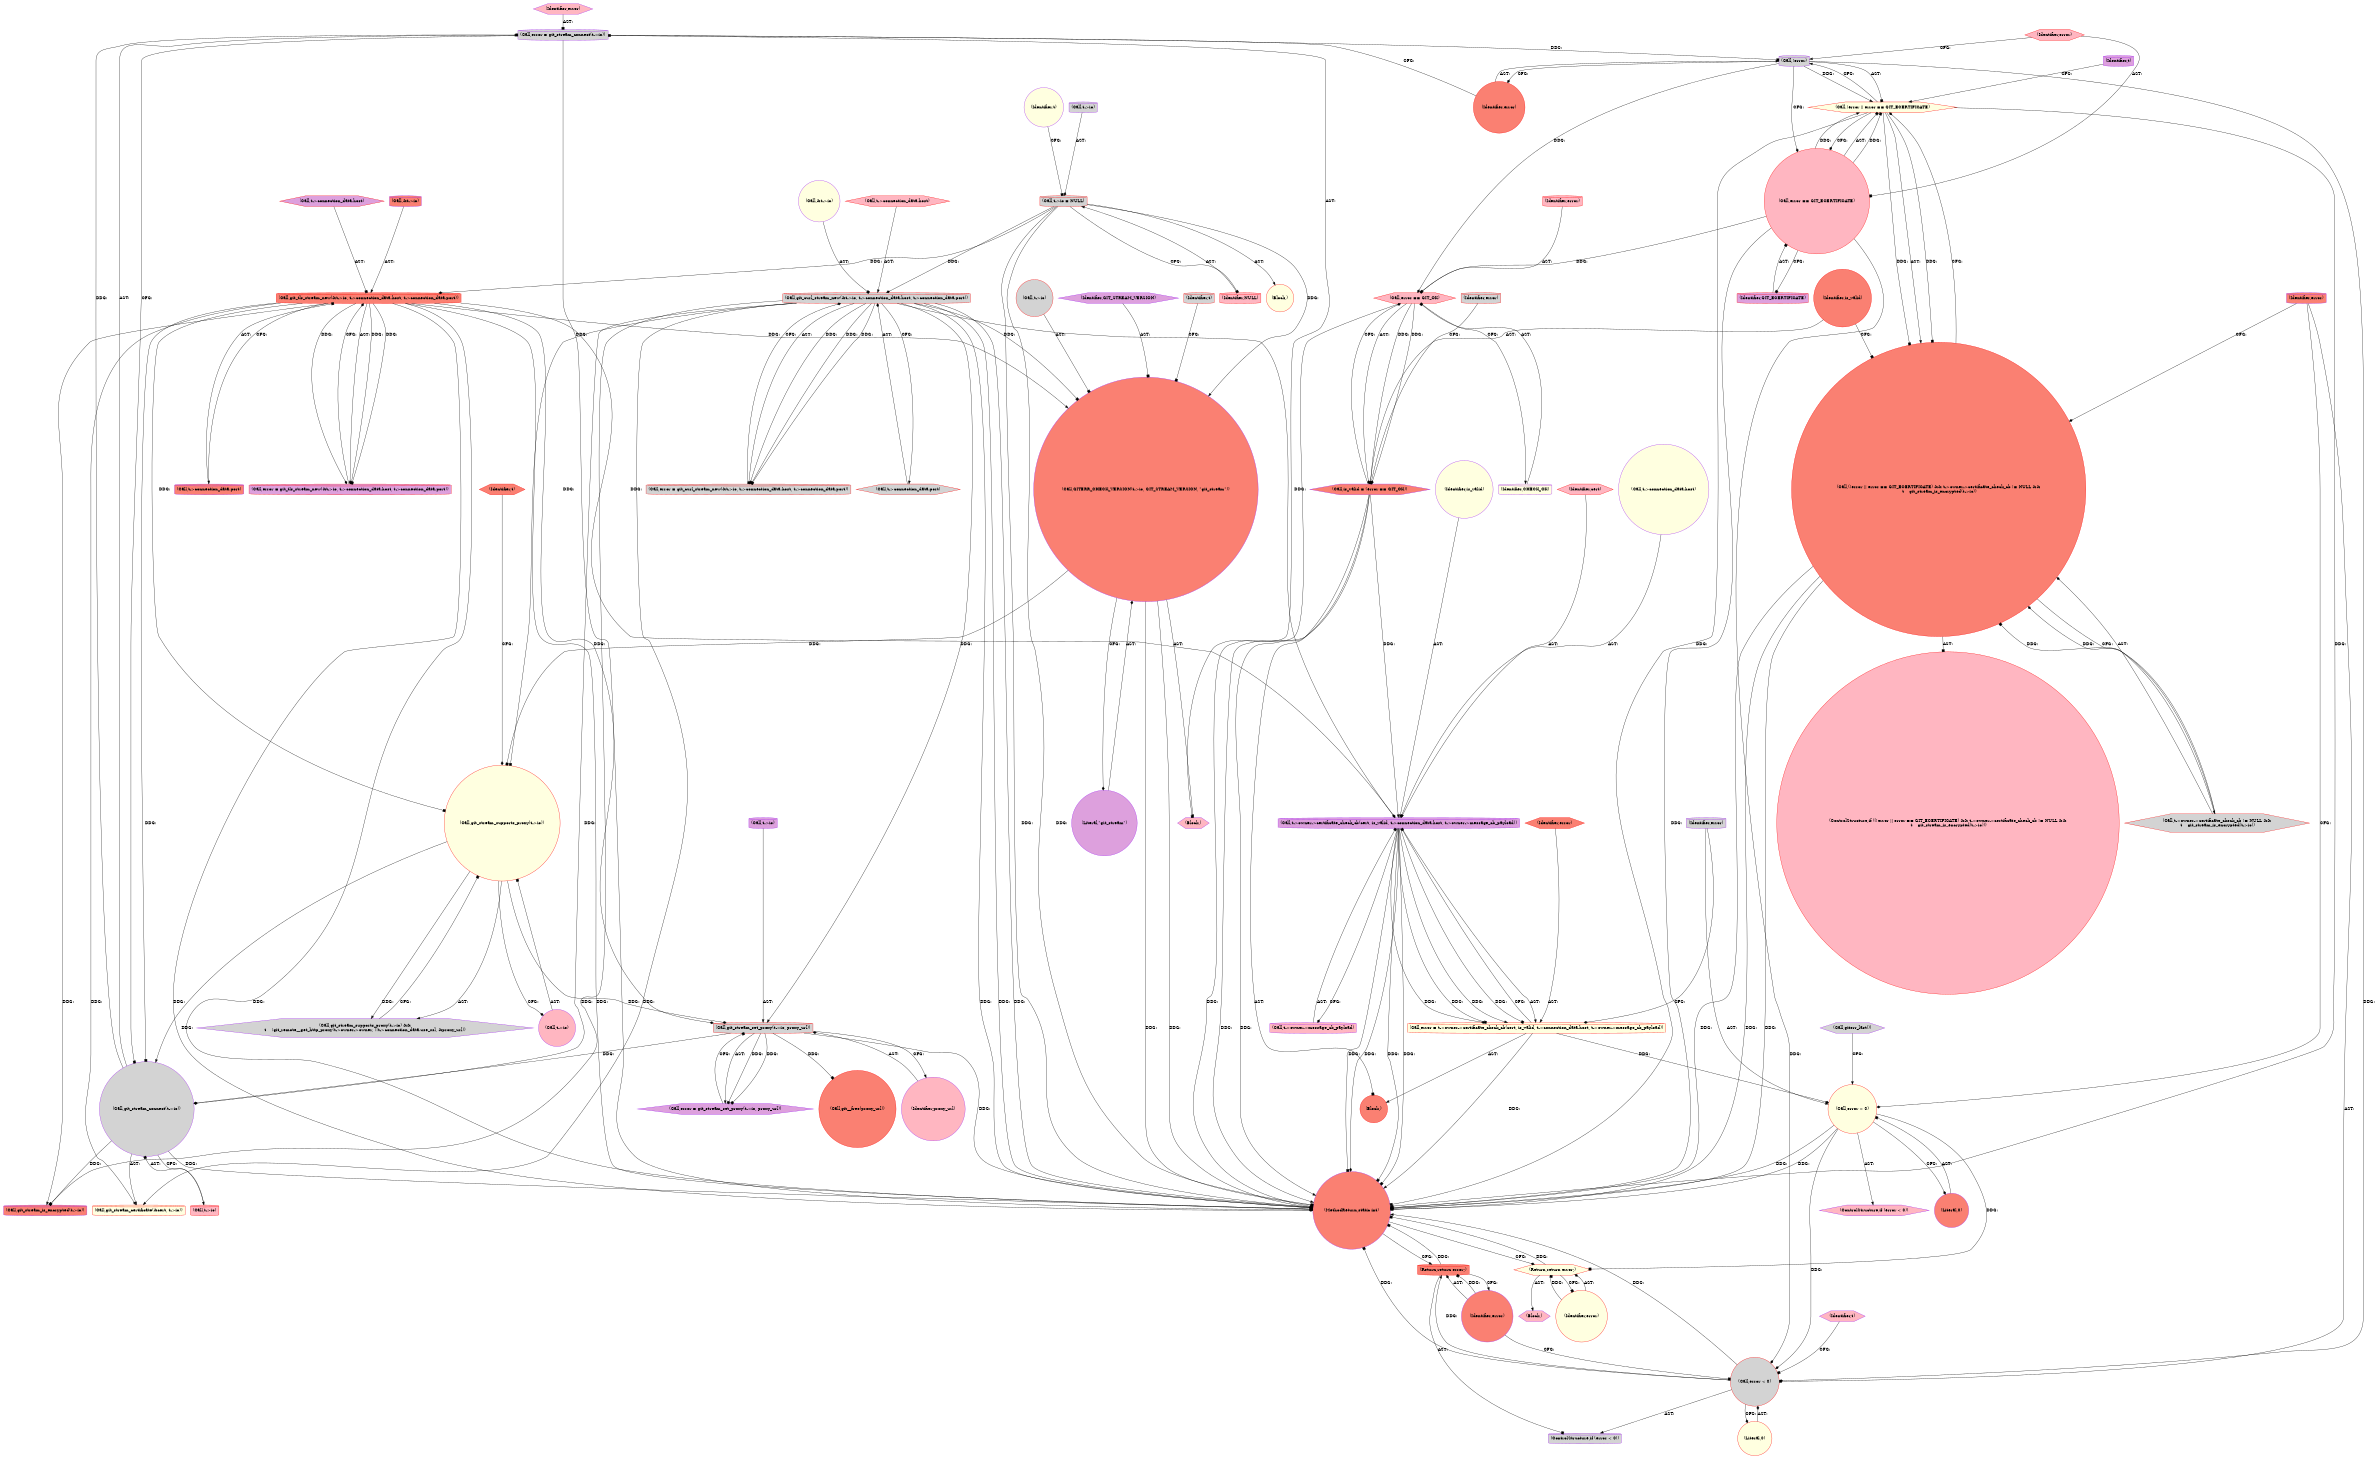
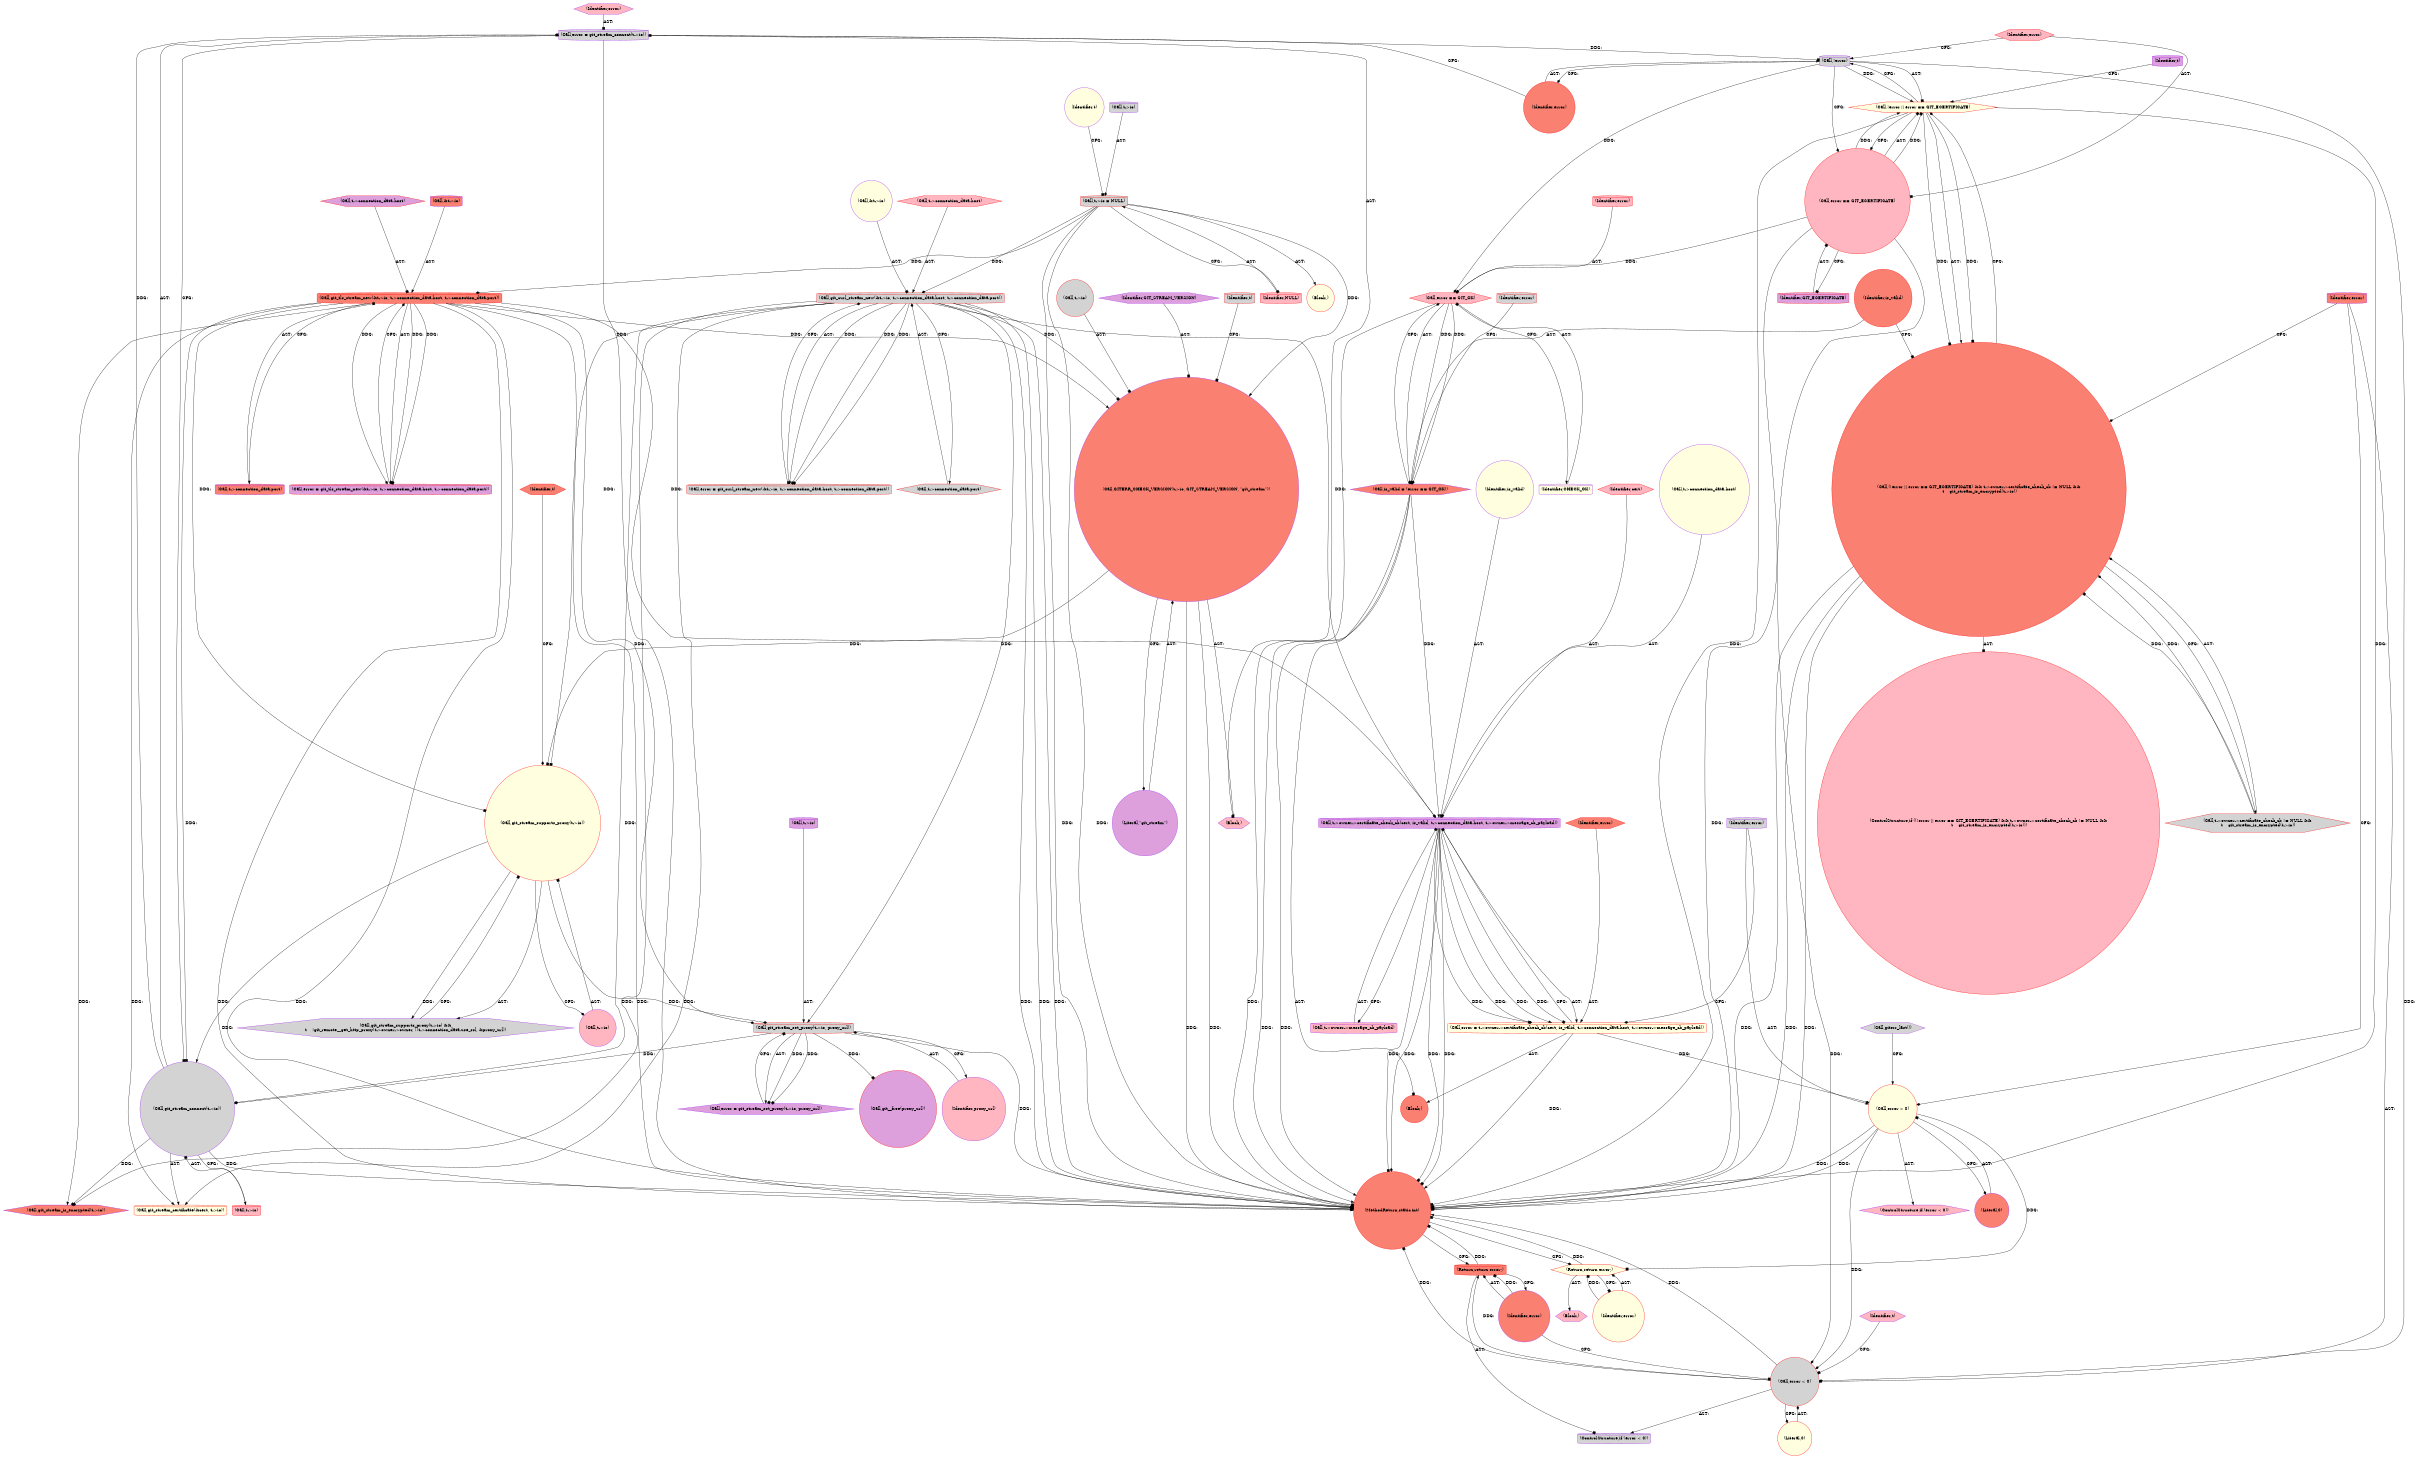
(857, 1109) -> (898, 1109)
(45, 1210) -> (66, 1210)
(1352, 1210) -> (1392, 1210)
